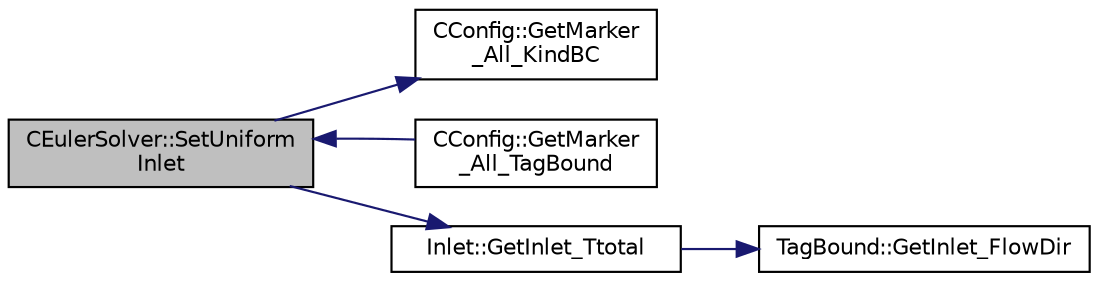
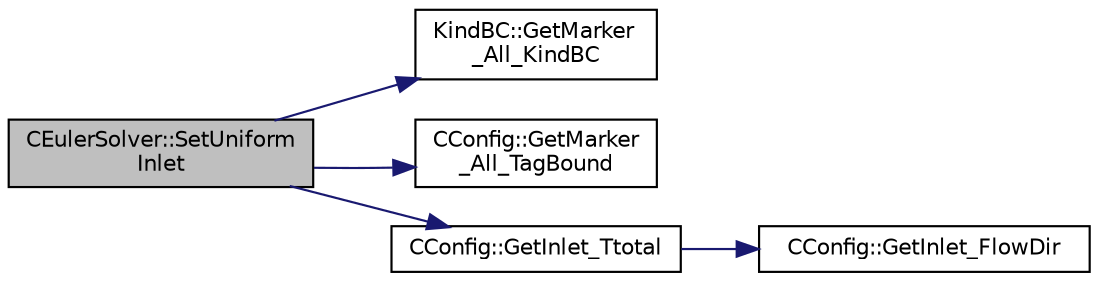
(536, 45) -> (536, 45)
(376, 139) -> (353, 168)
(536, 249) -> (536, 249)
(924, 249) -> (924, 249)
